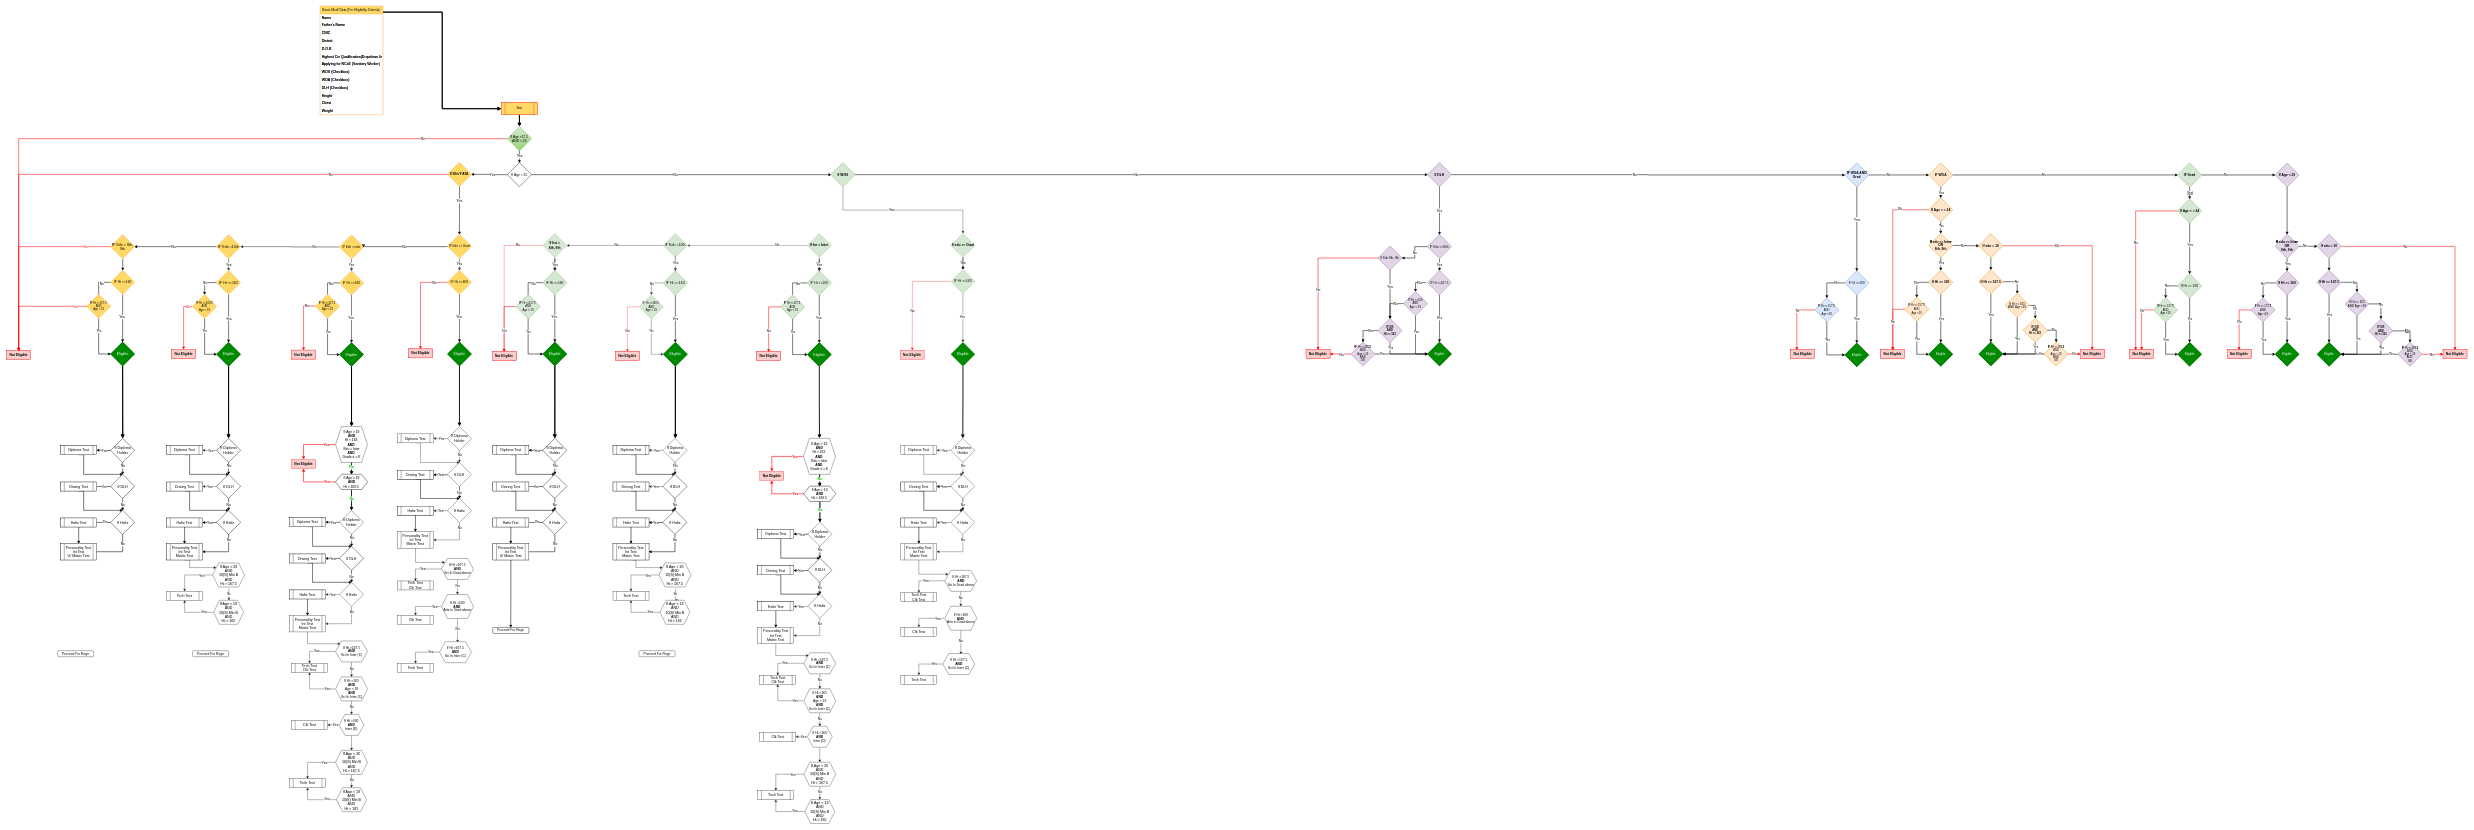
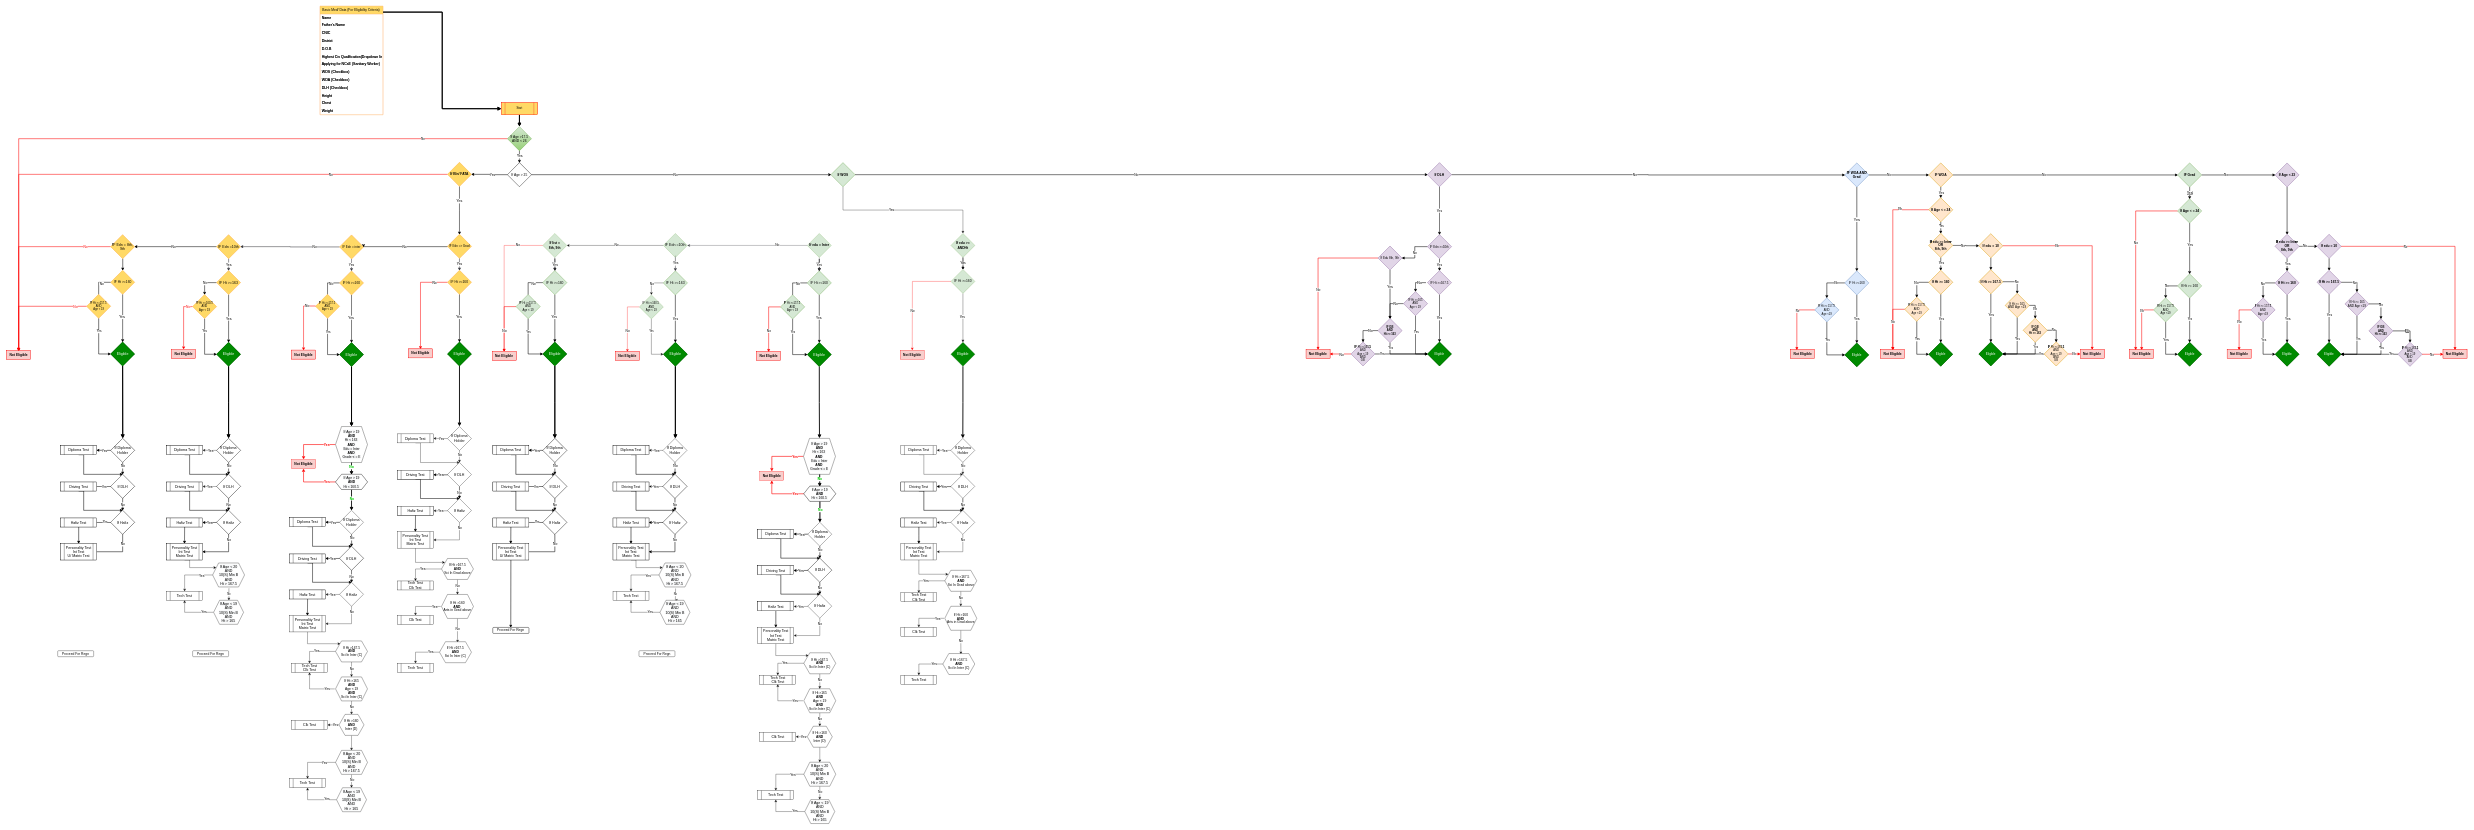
(819, 246) -> (819, 246)
(963, 246) -> (963, 246)
